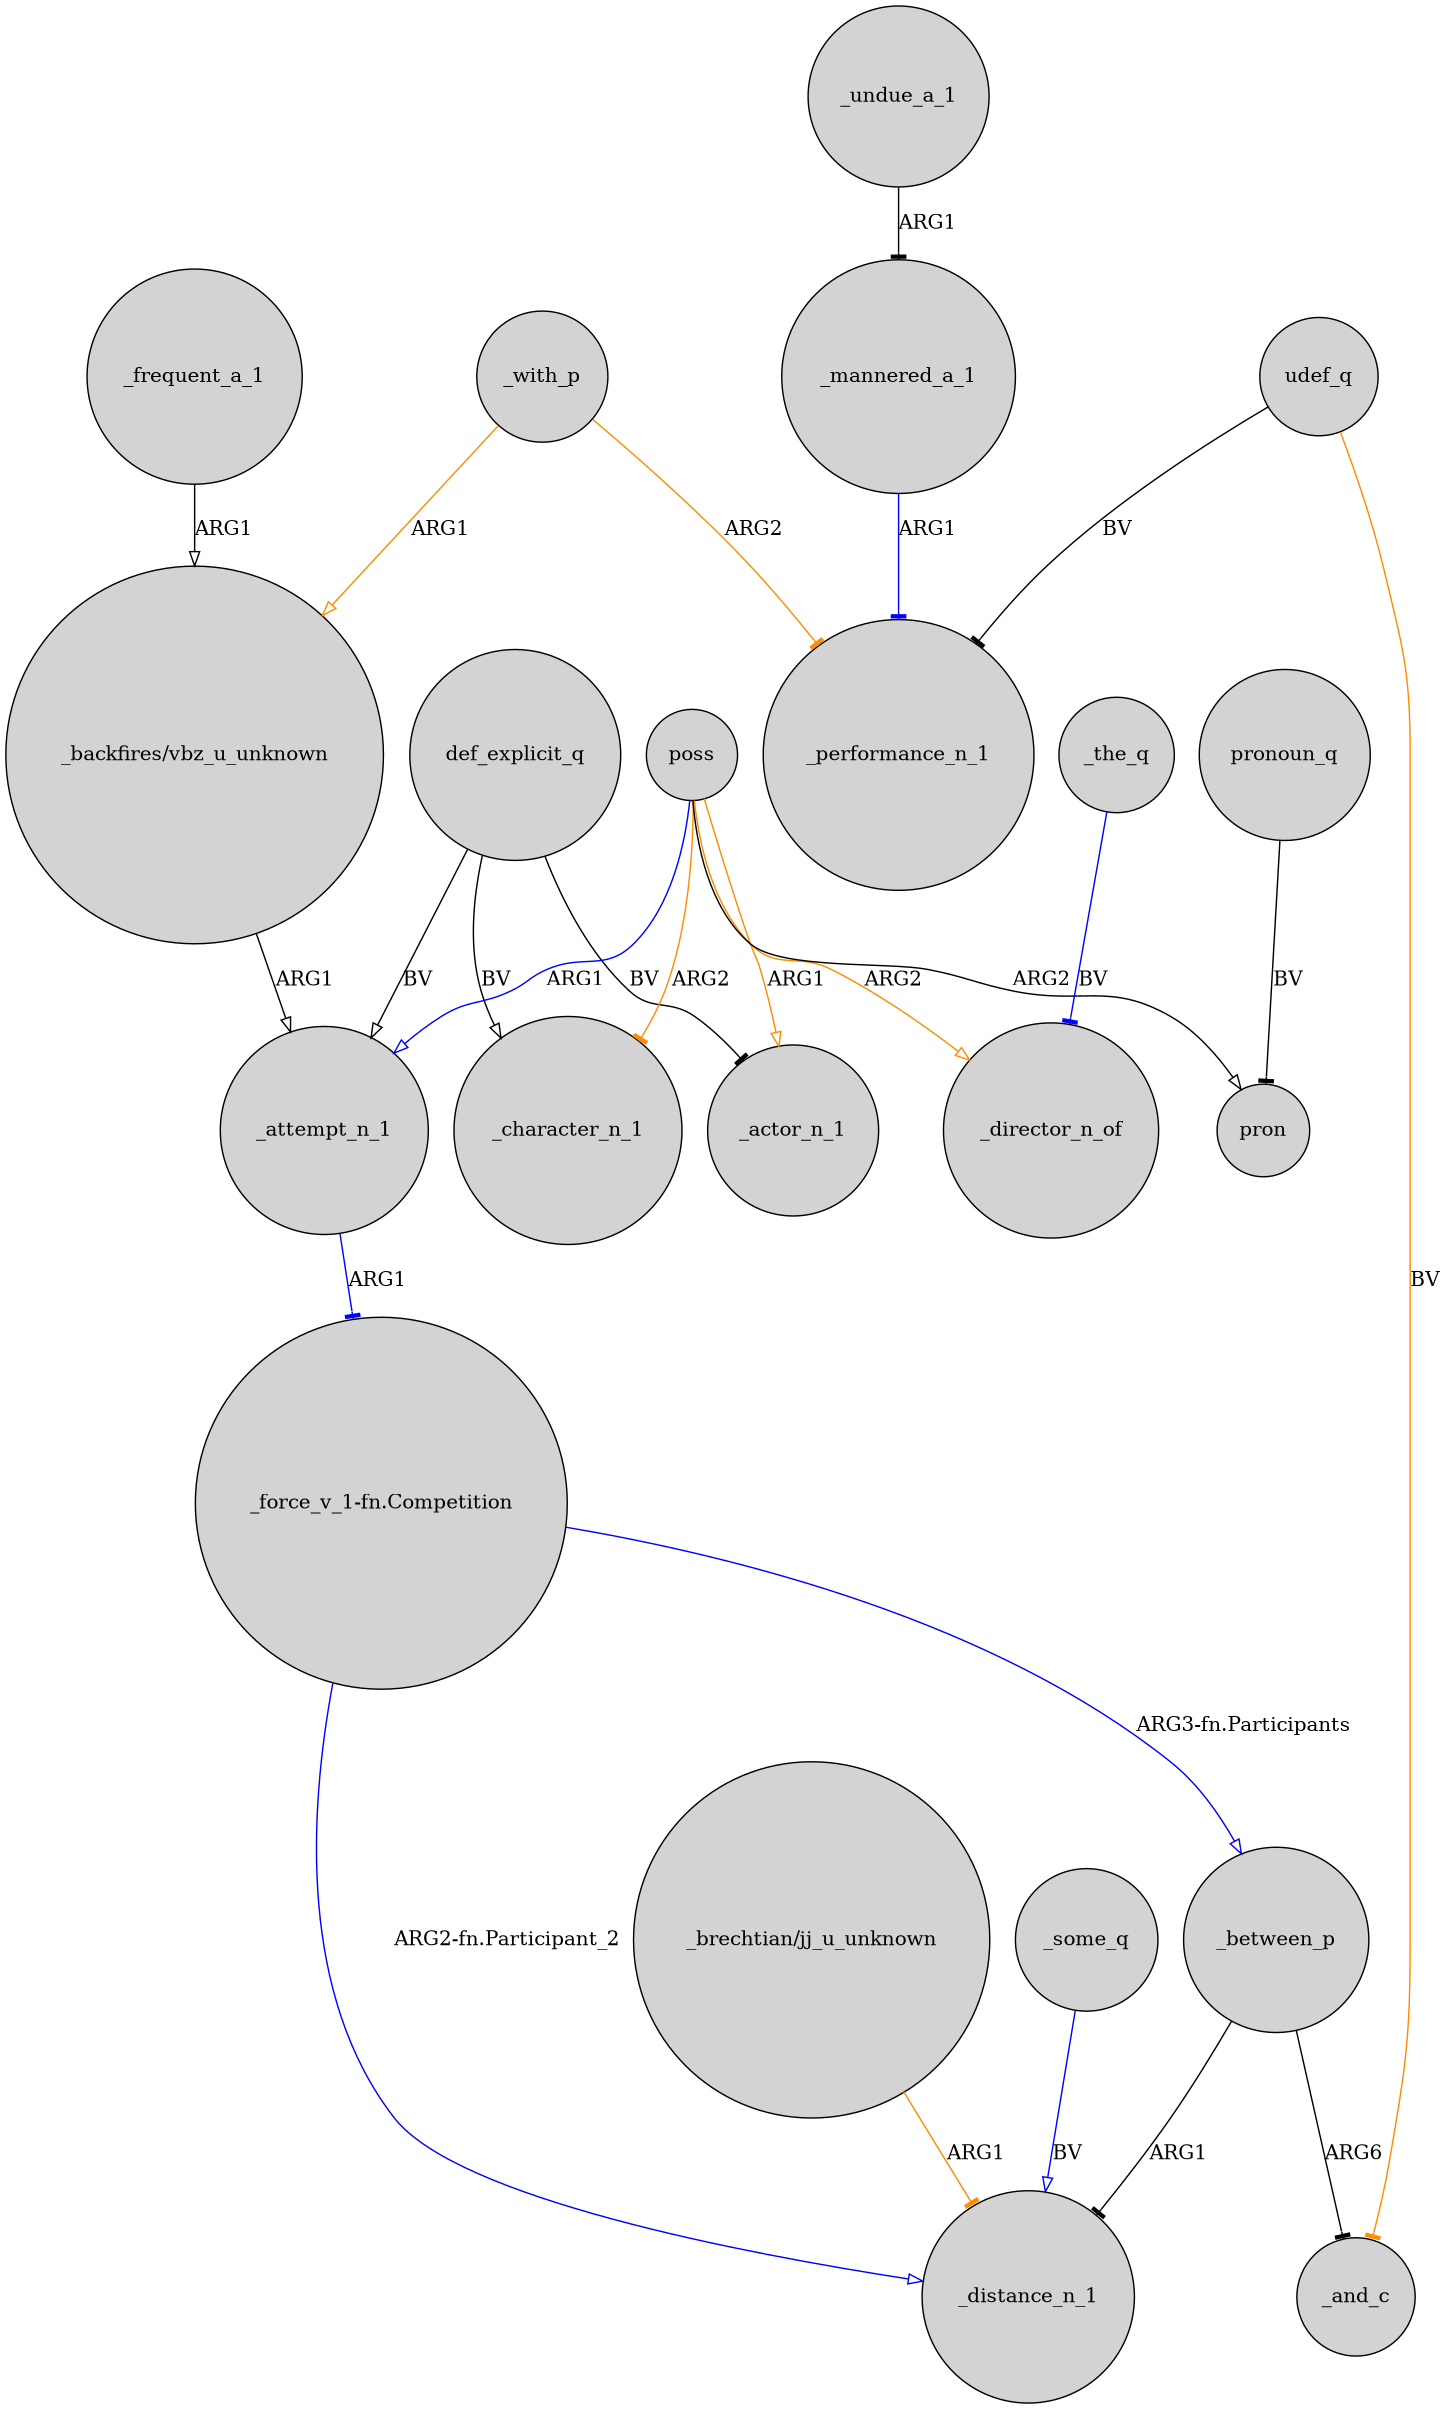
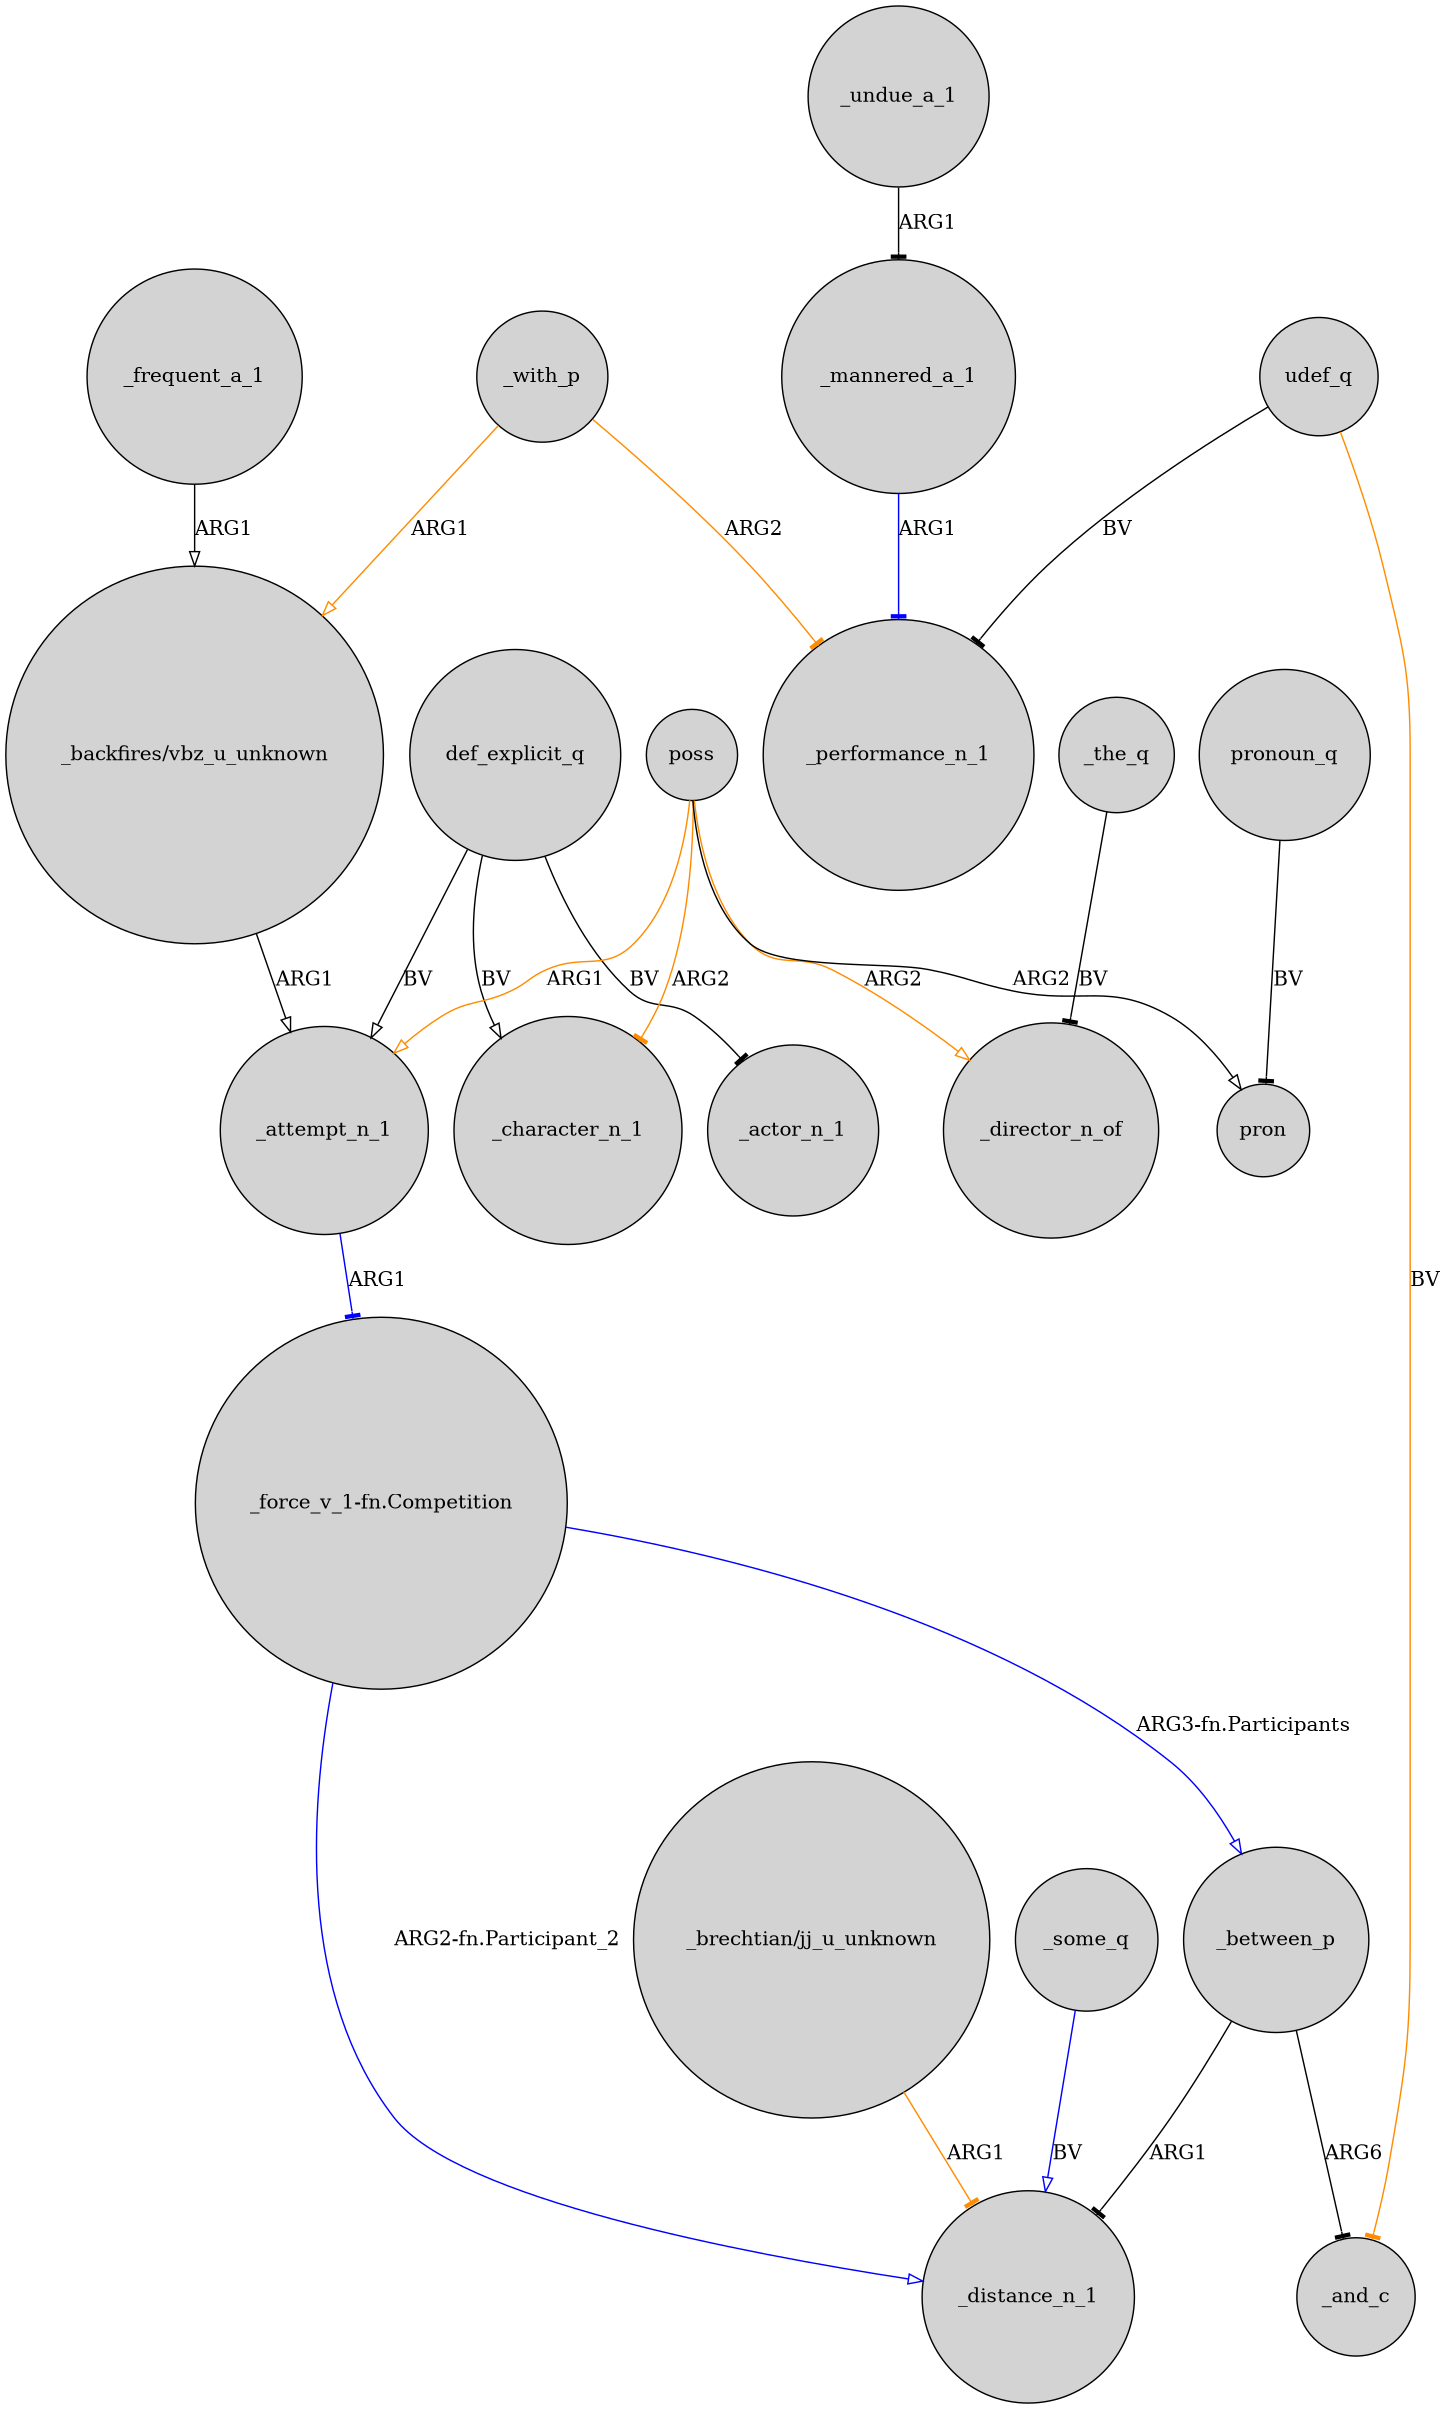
(1089, 914) -> (1089, 914)
(741, 915) -> none
(590, 961) -> (590, 961)
